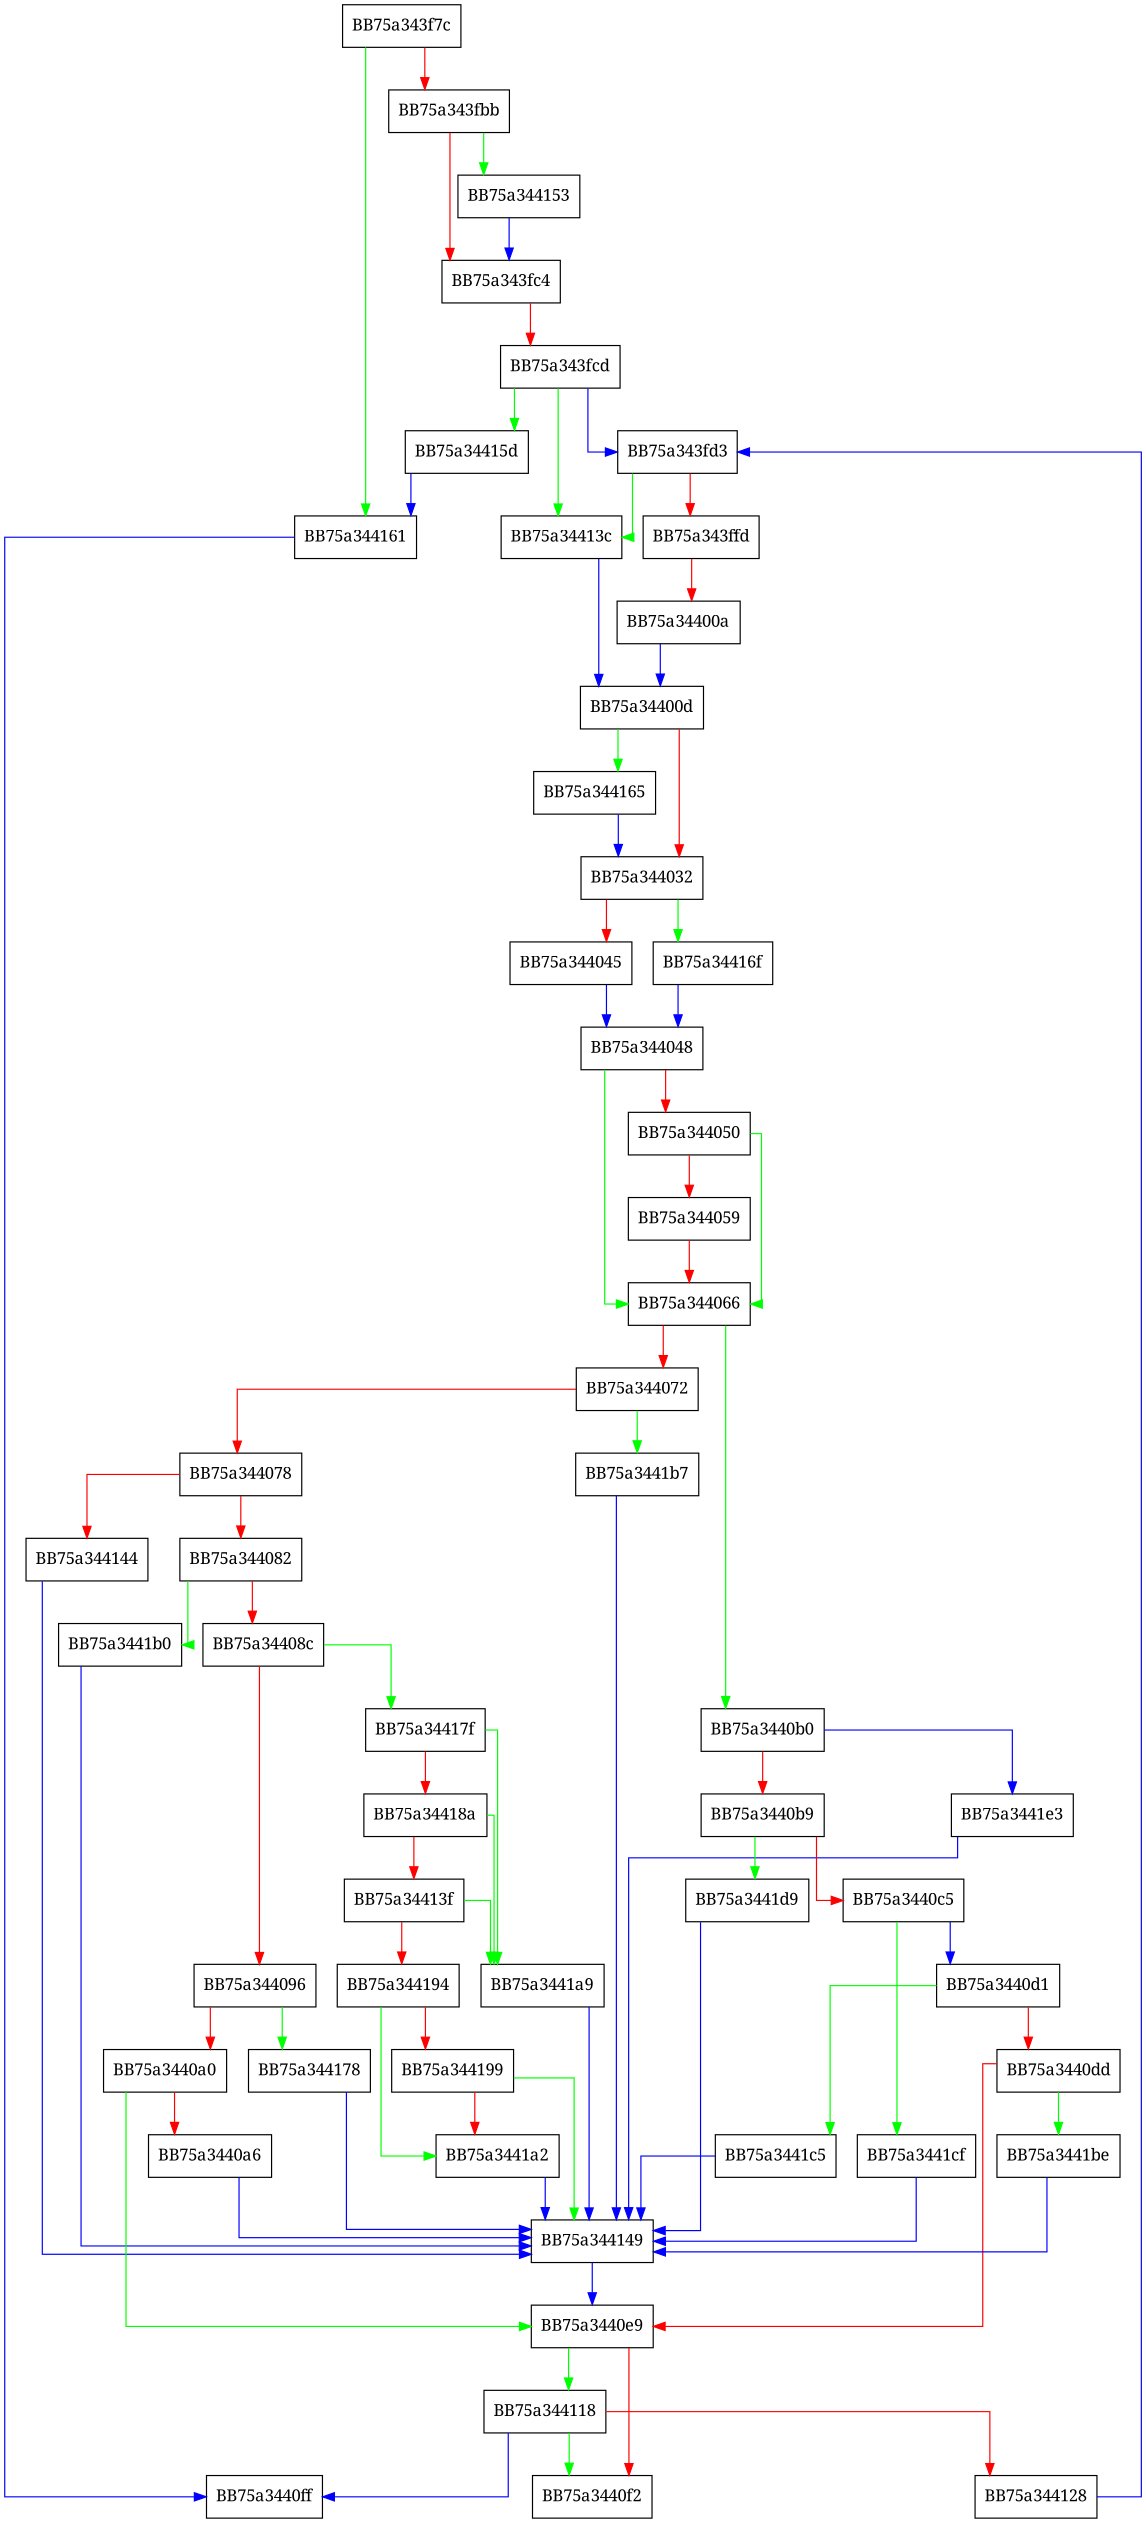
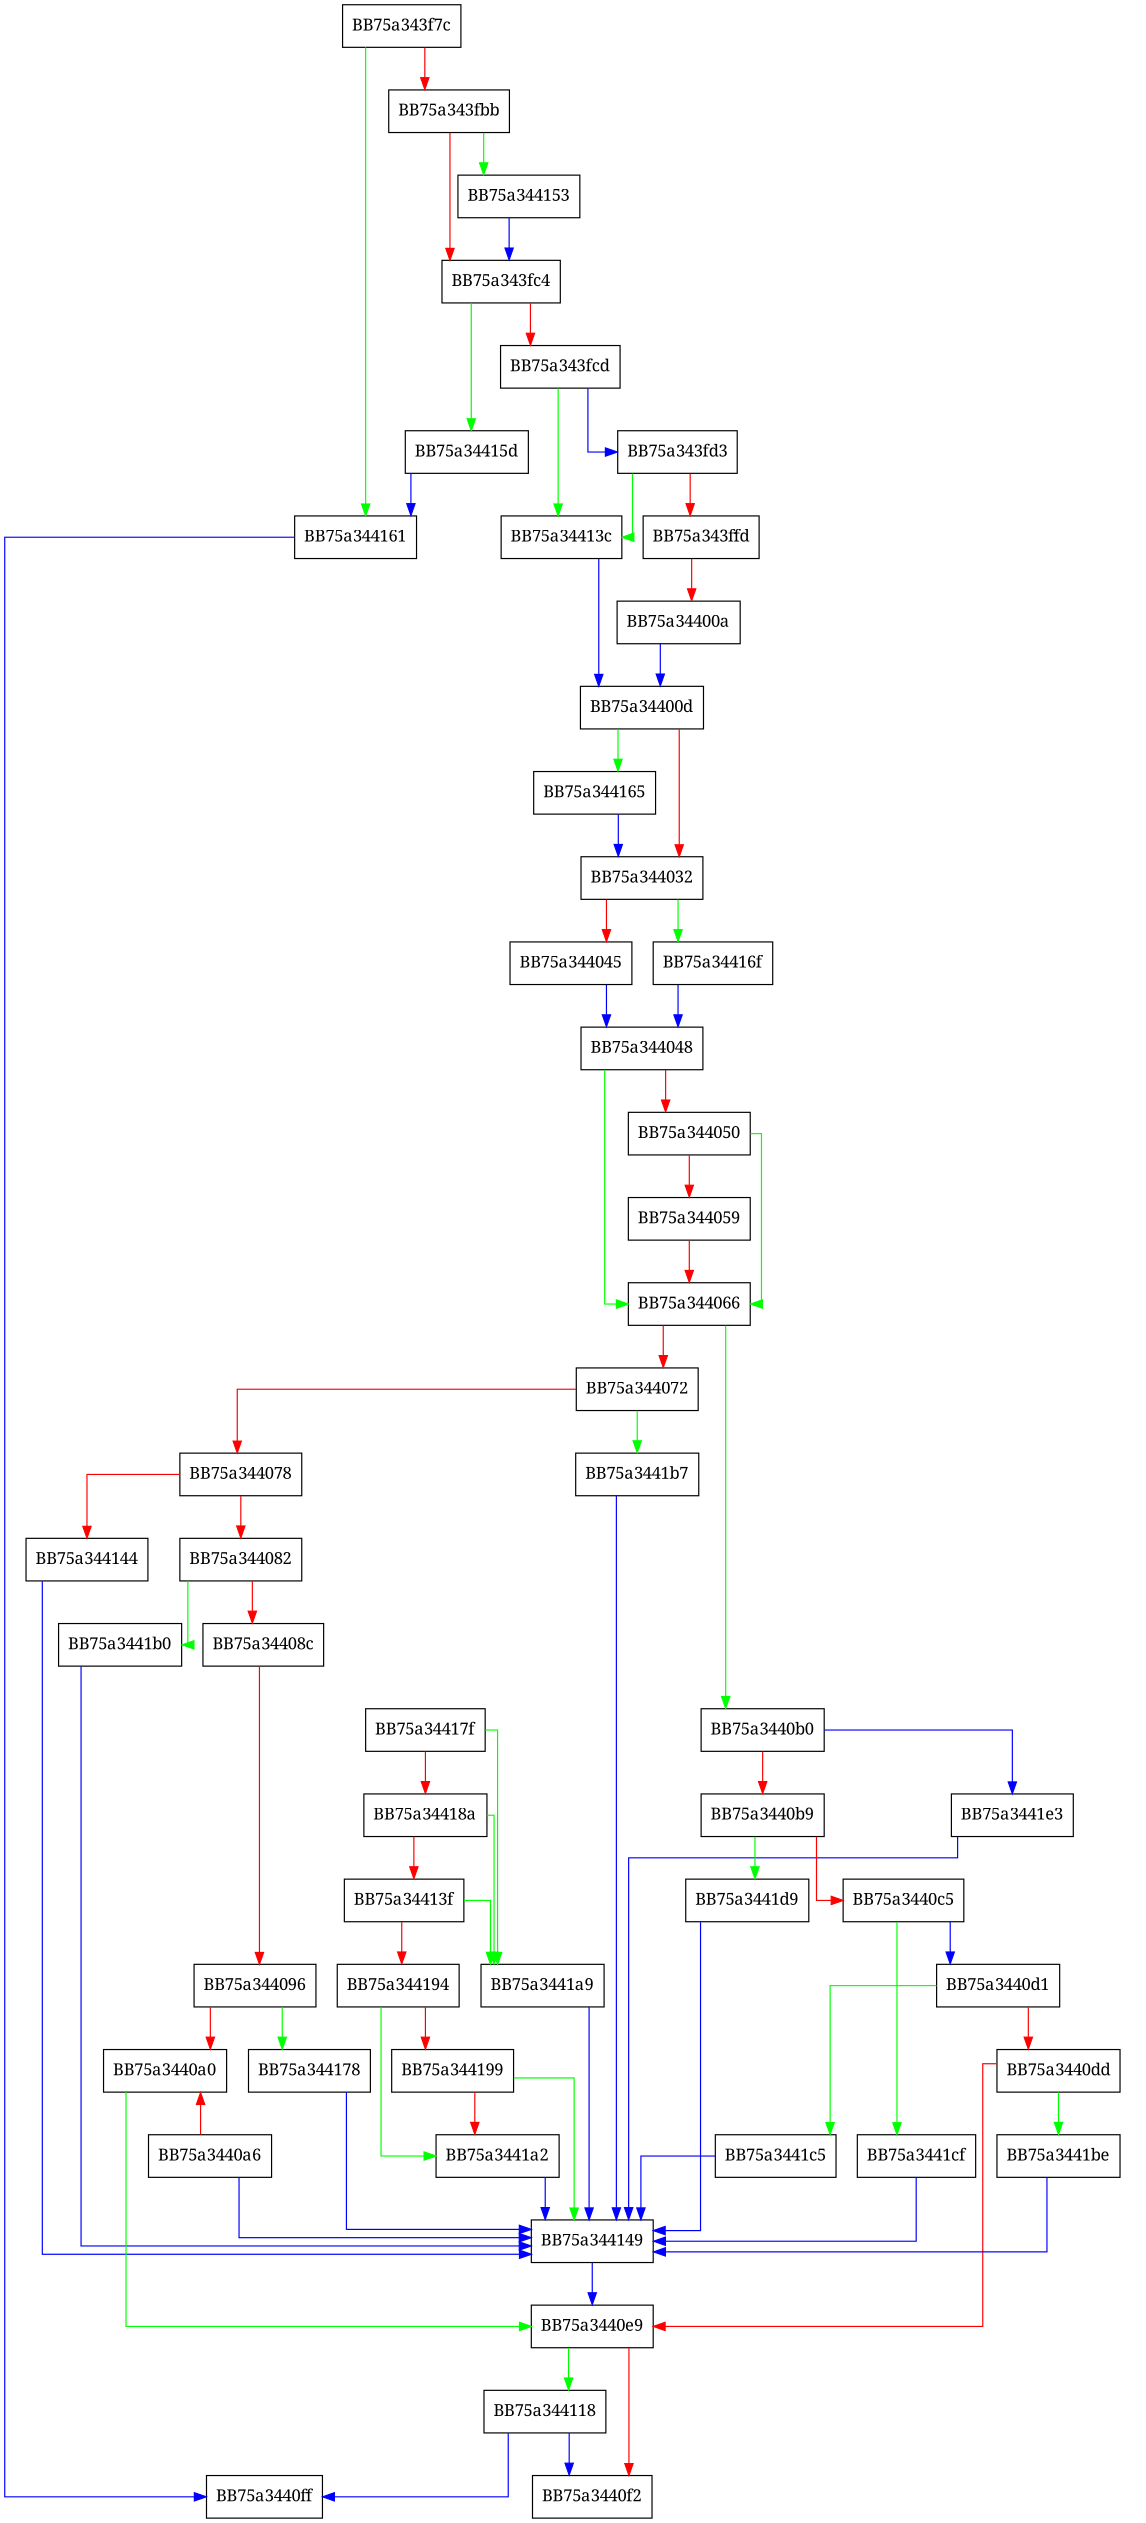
(514, 403) -> (471, 361)
(383, 1645) -> none
(175, 2107) -> (201, 2119)
(569, 2448) -> (569, 2448)
(1036, 2497) -> none
